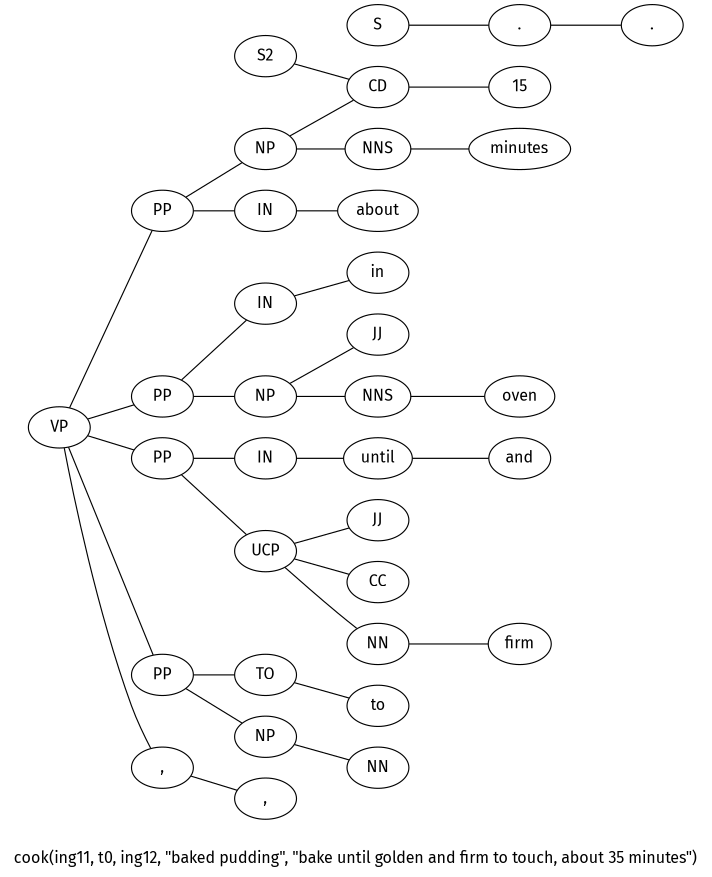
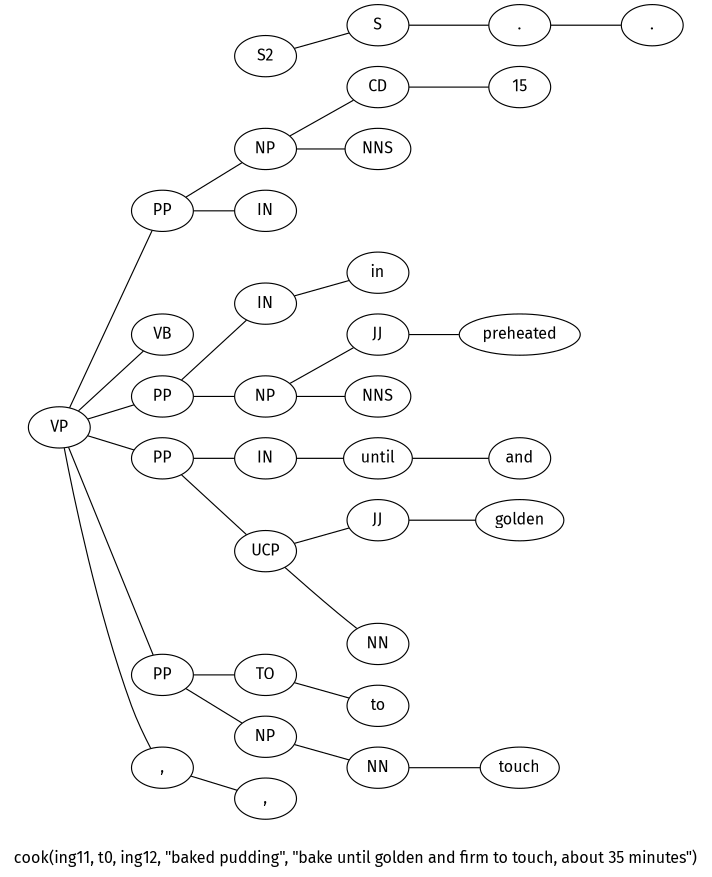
(322, 72) -> (322, 41)
(520, 149) -> none
(378, 211) -> none
none -> (162, 335)
none -> (520, 335)
(520, 396) -> none
none -> (520, 520)
(378, 582) -> none
(520, 644) -> none
none -> (520, 768)
